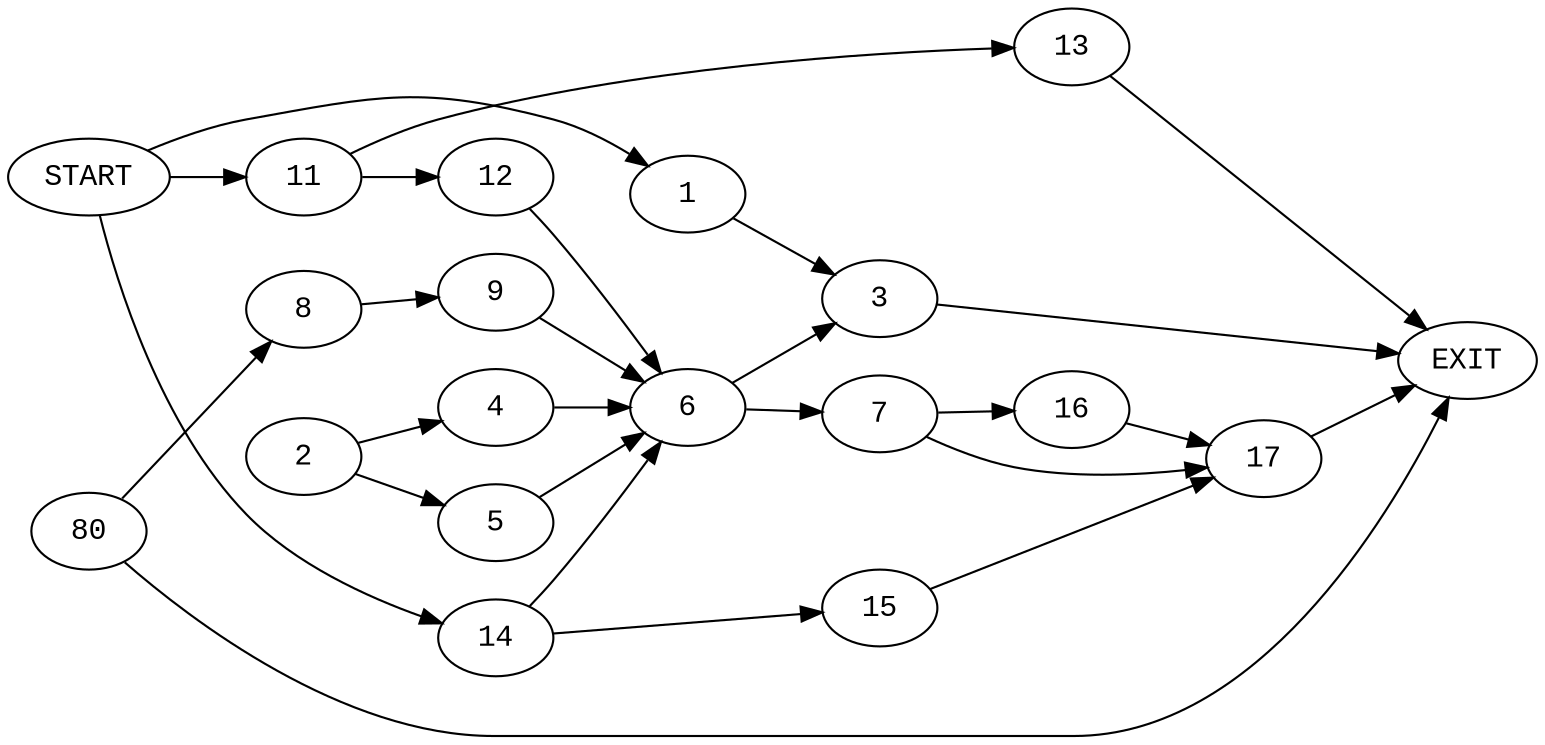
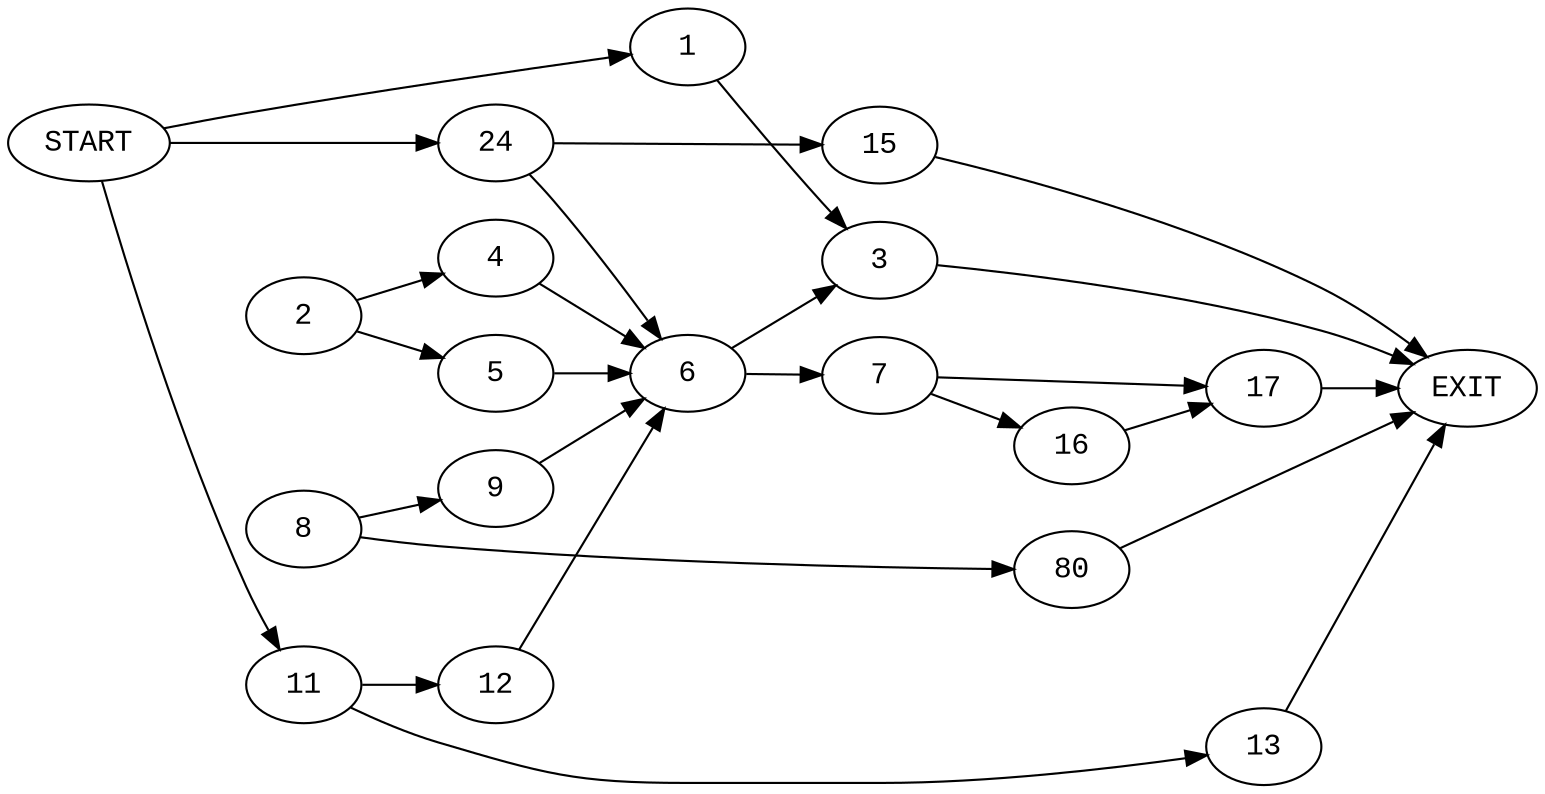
(196, 421) -> (676, 561)
(1062, 537) -> (1181, 229)
(496, 638) -> (496, 143)
